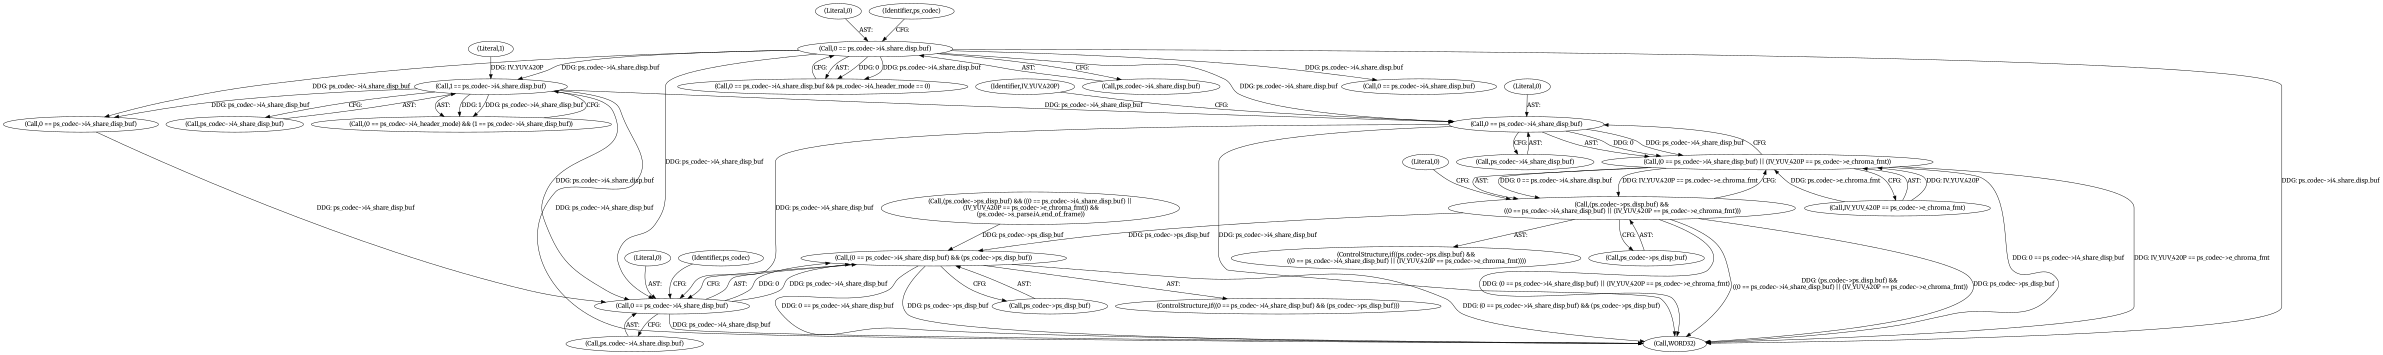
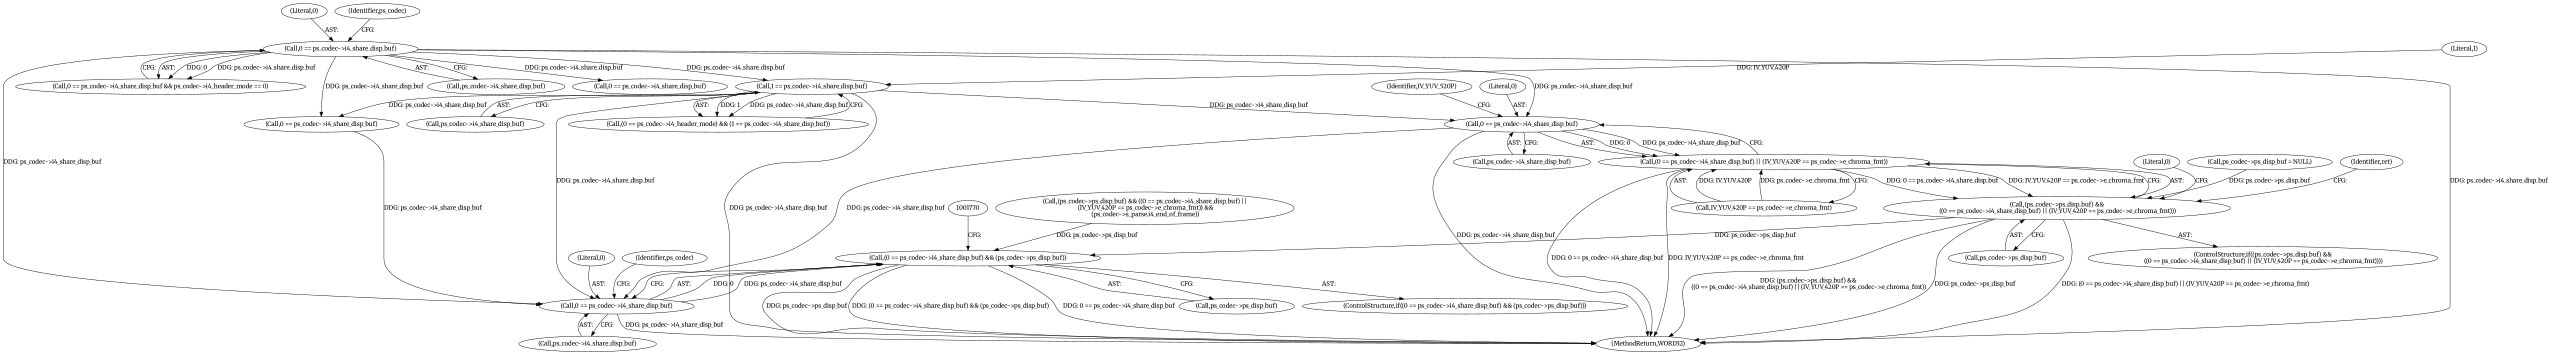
(1025, 87) -> (1422, 87)
none -> (2260, 162)
none -> (2372, 162)
none -> (968, 208)
(1675, 344) -> (1648, 344)
